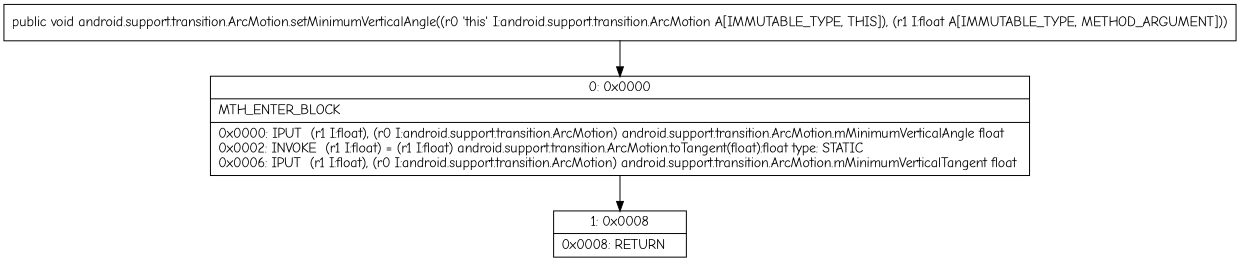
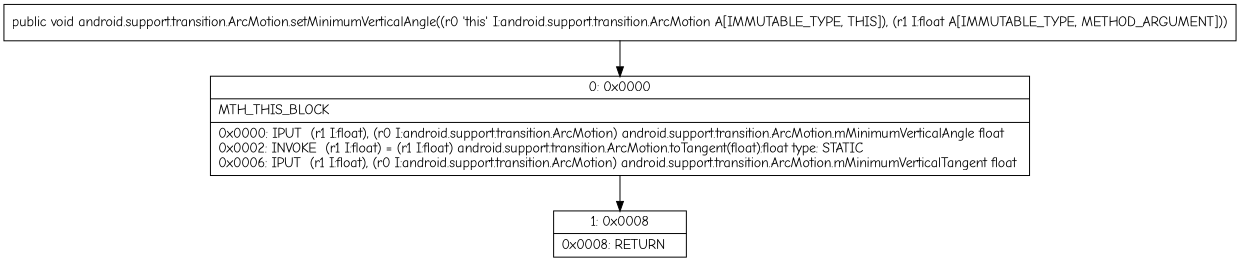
(279, 110) -> (274, 110)
